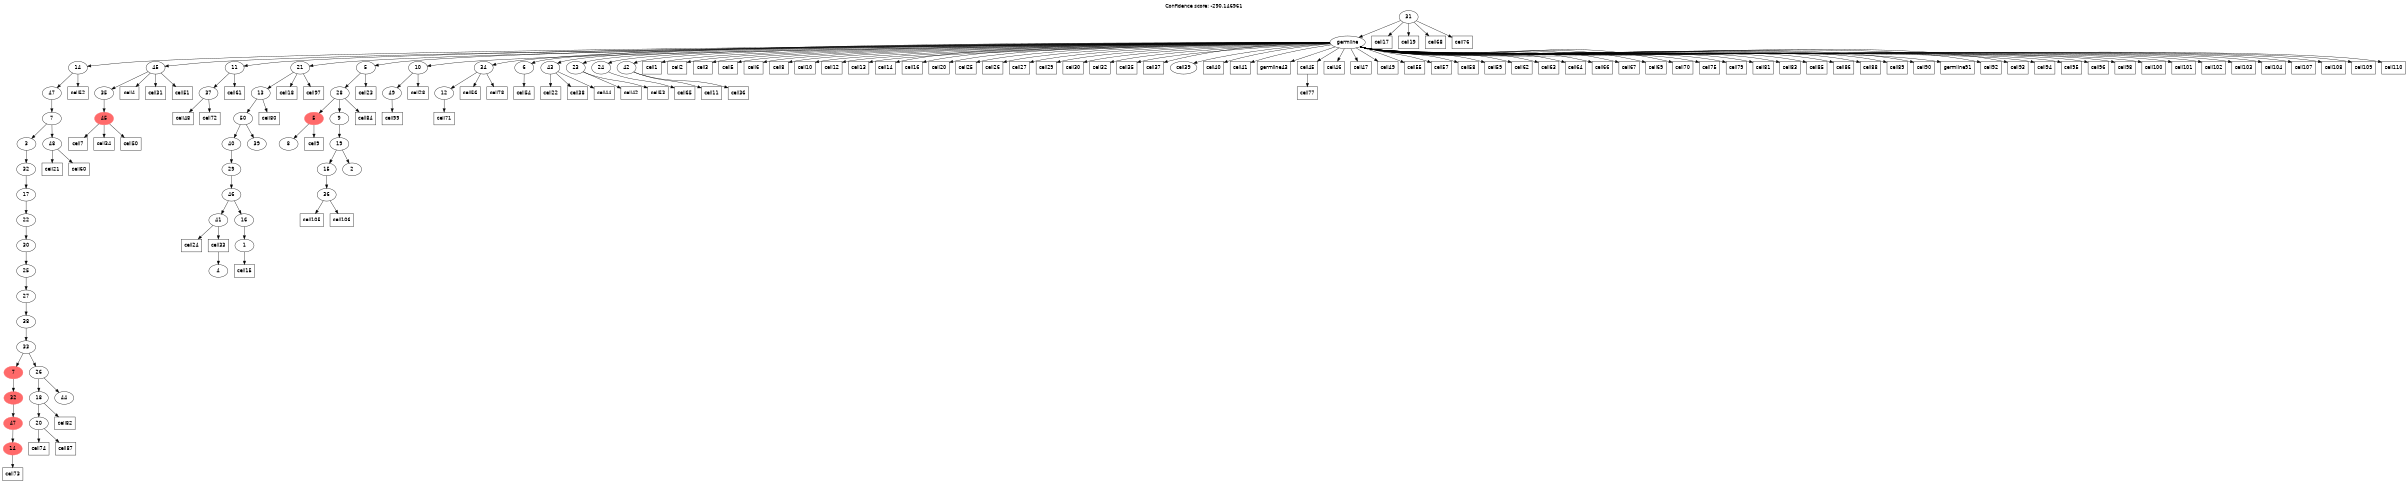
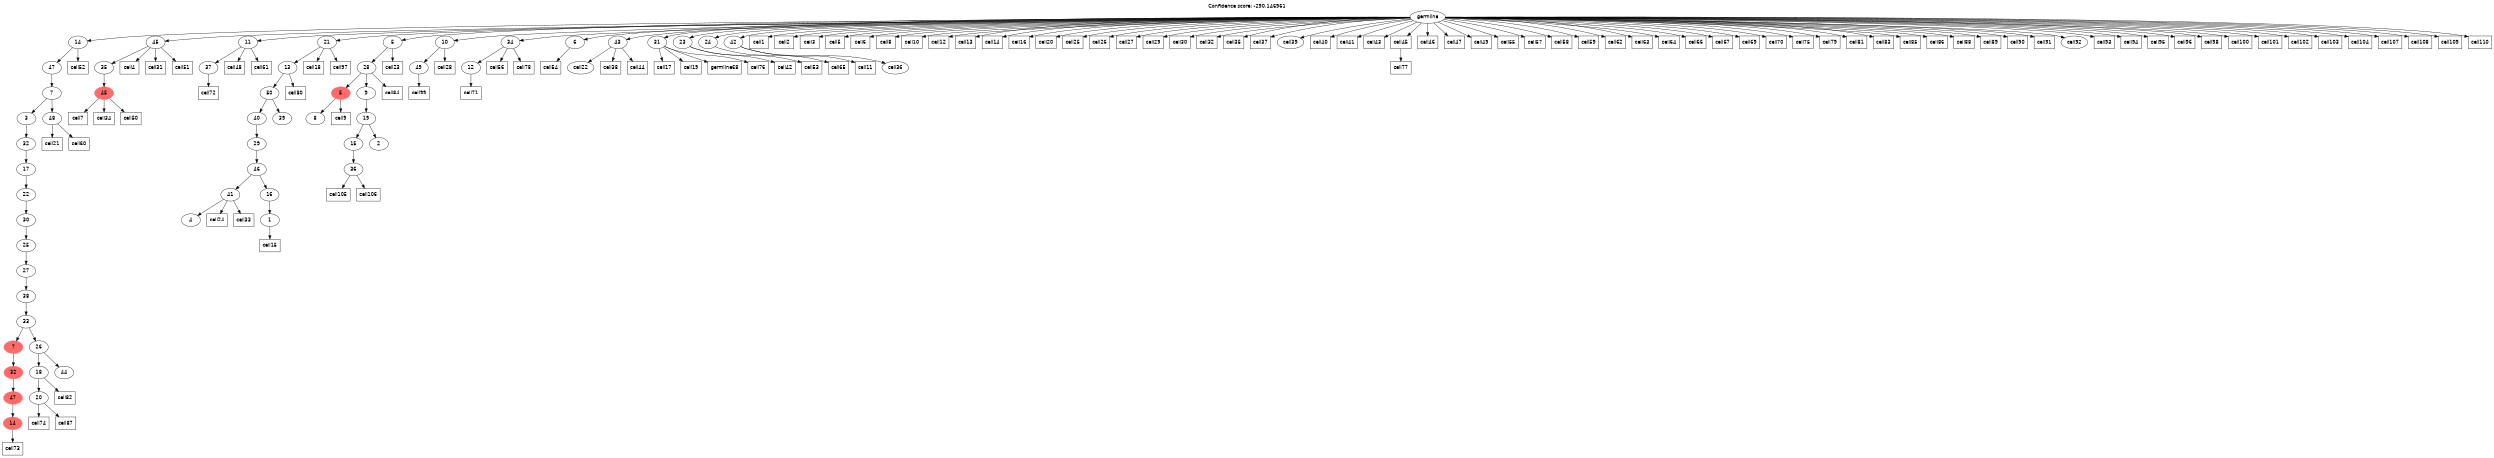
(1381, 28) -> (1039, 20)
(1435, 42) -> (725, 68)
(1274, 68) -> (1374, 42)
(1958, 68) -> (2044, 42)
(1991, 68) -> (2074, 42)
(551, 93) -> (581, 68)
(738, 93) -> (895, 68)
(198, 104) -> (242, 53)
(218, 257) -> (212, 206)
